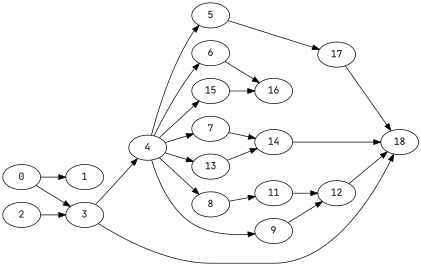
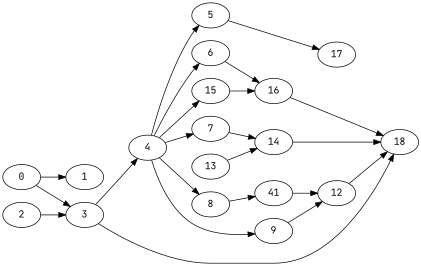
(366, 95) -> (333, 115)
(176, 156) -> none
(274, 193) -> (274, 193)
